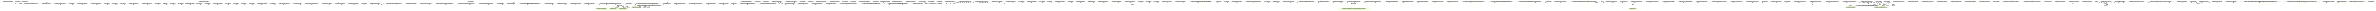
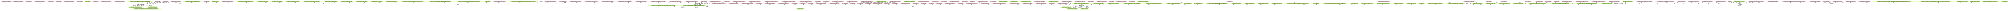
(471, 2) -> (29, 2)
(613, 9) -> none
